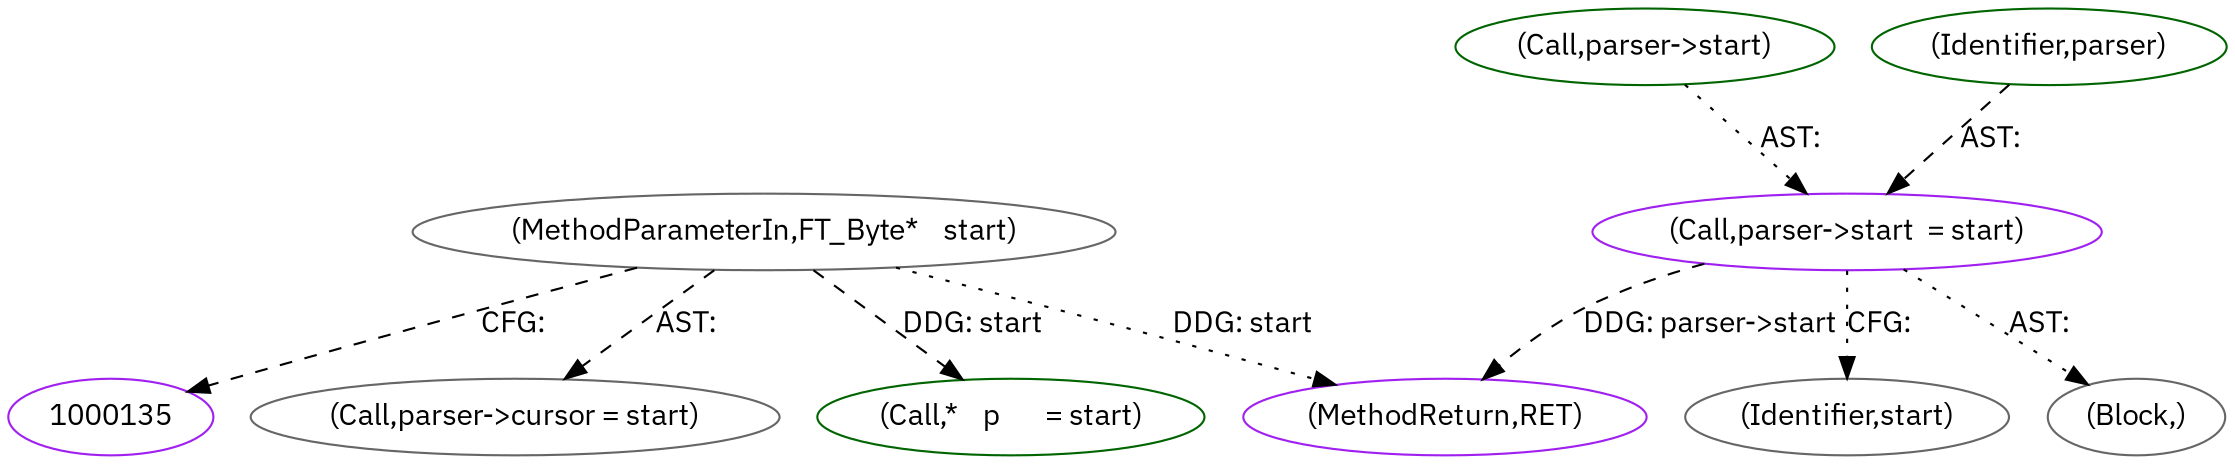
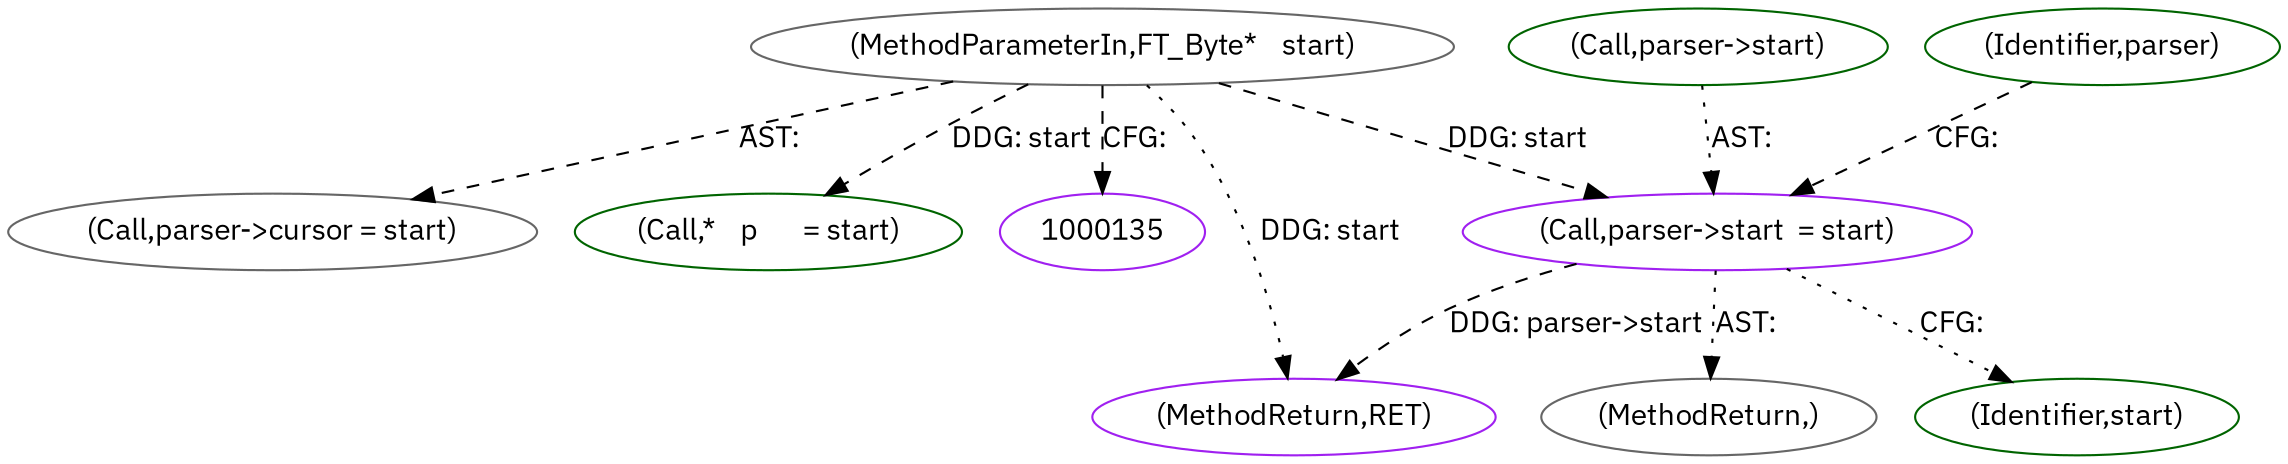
none -> (1403, 137)
(1994, 139) -> (1971, 139)
(1847, 417) -> (2077, 417)
(2137, 417) -> (1709, 417)
